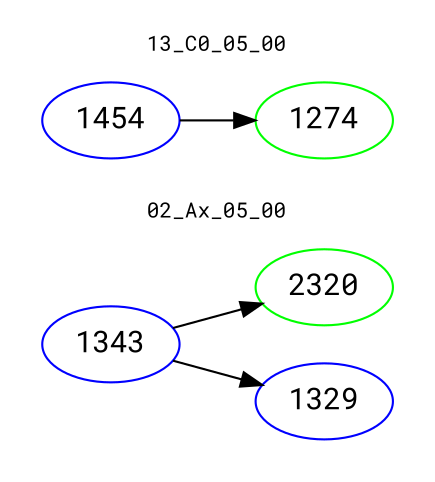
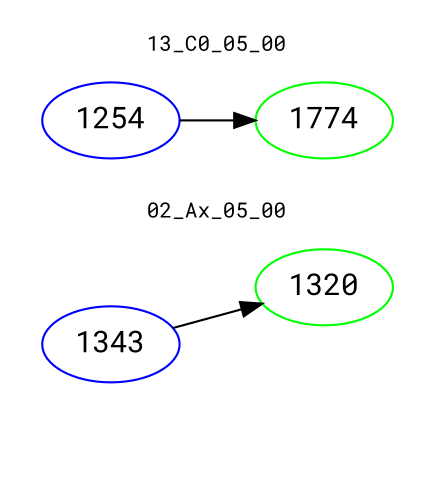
(111, 120) -> (111, 120)
(324, 120) -> (324, 120)
(324, 287) -> (324, 287)
(324, 401) -> none
